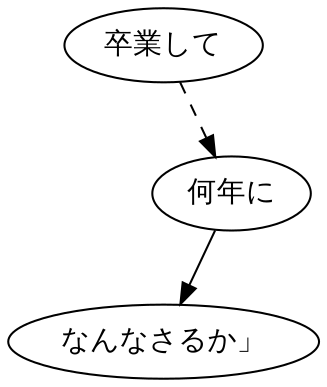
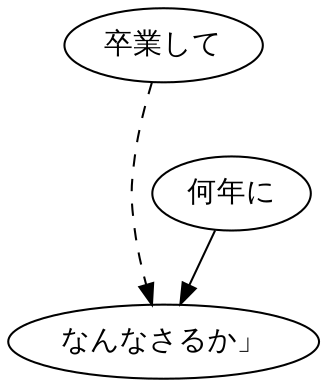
(193, 110) -> (132, 183)
